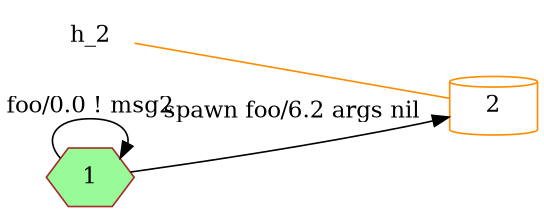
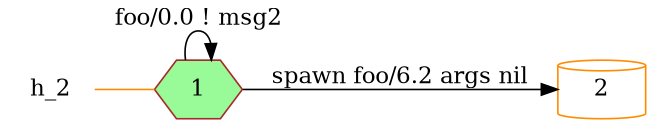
(292, 71) -> (125, 89)
